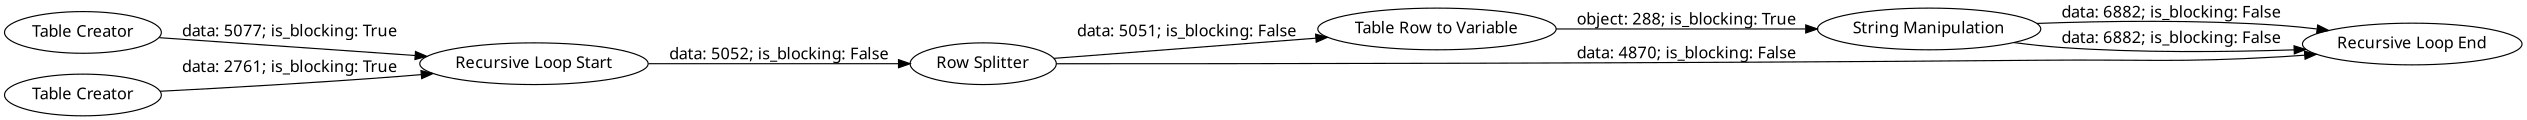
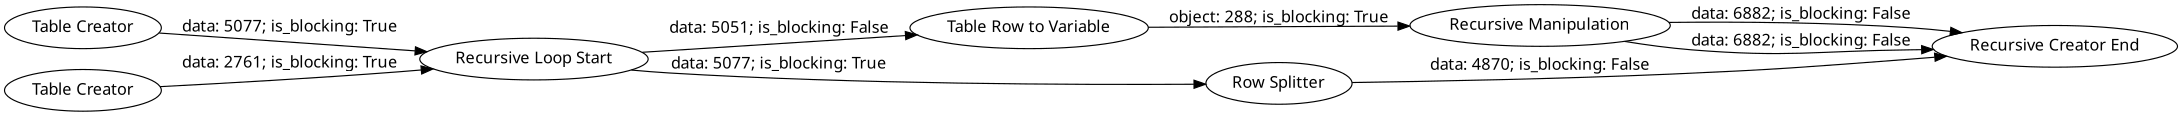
(1929, 29) -> (1540, 25)
(2412, 44) -> (2055, 46)
(1185, 48) -> (774, 44)
(779, 55) -> (779, 64)
